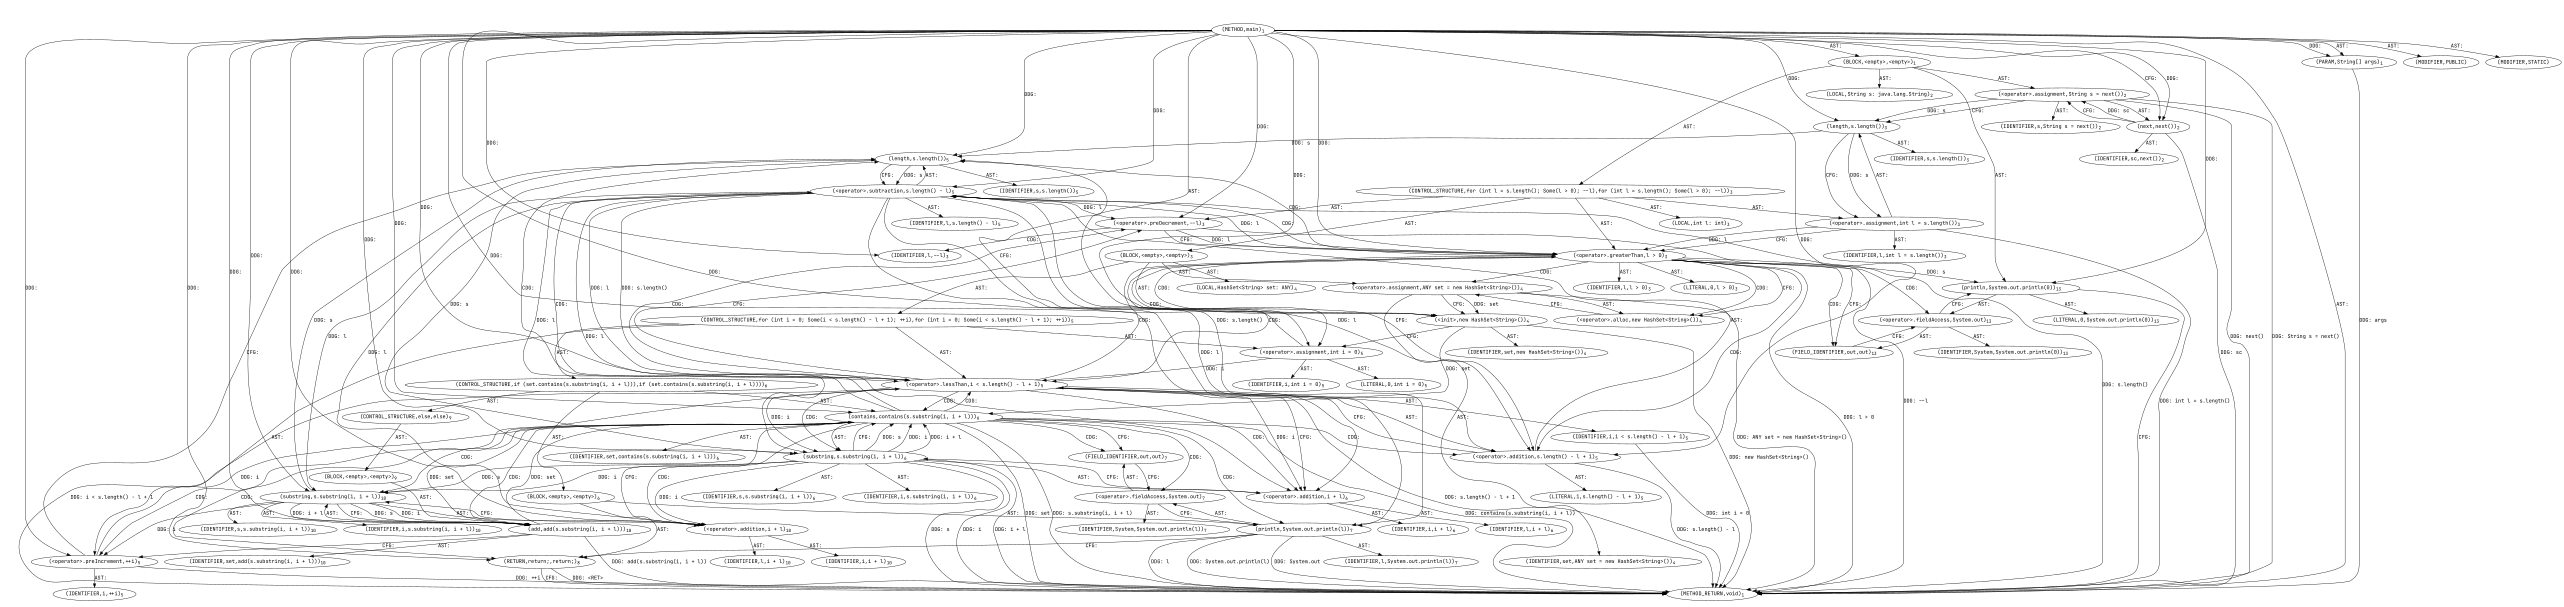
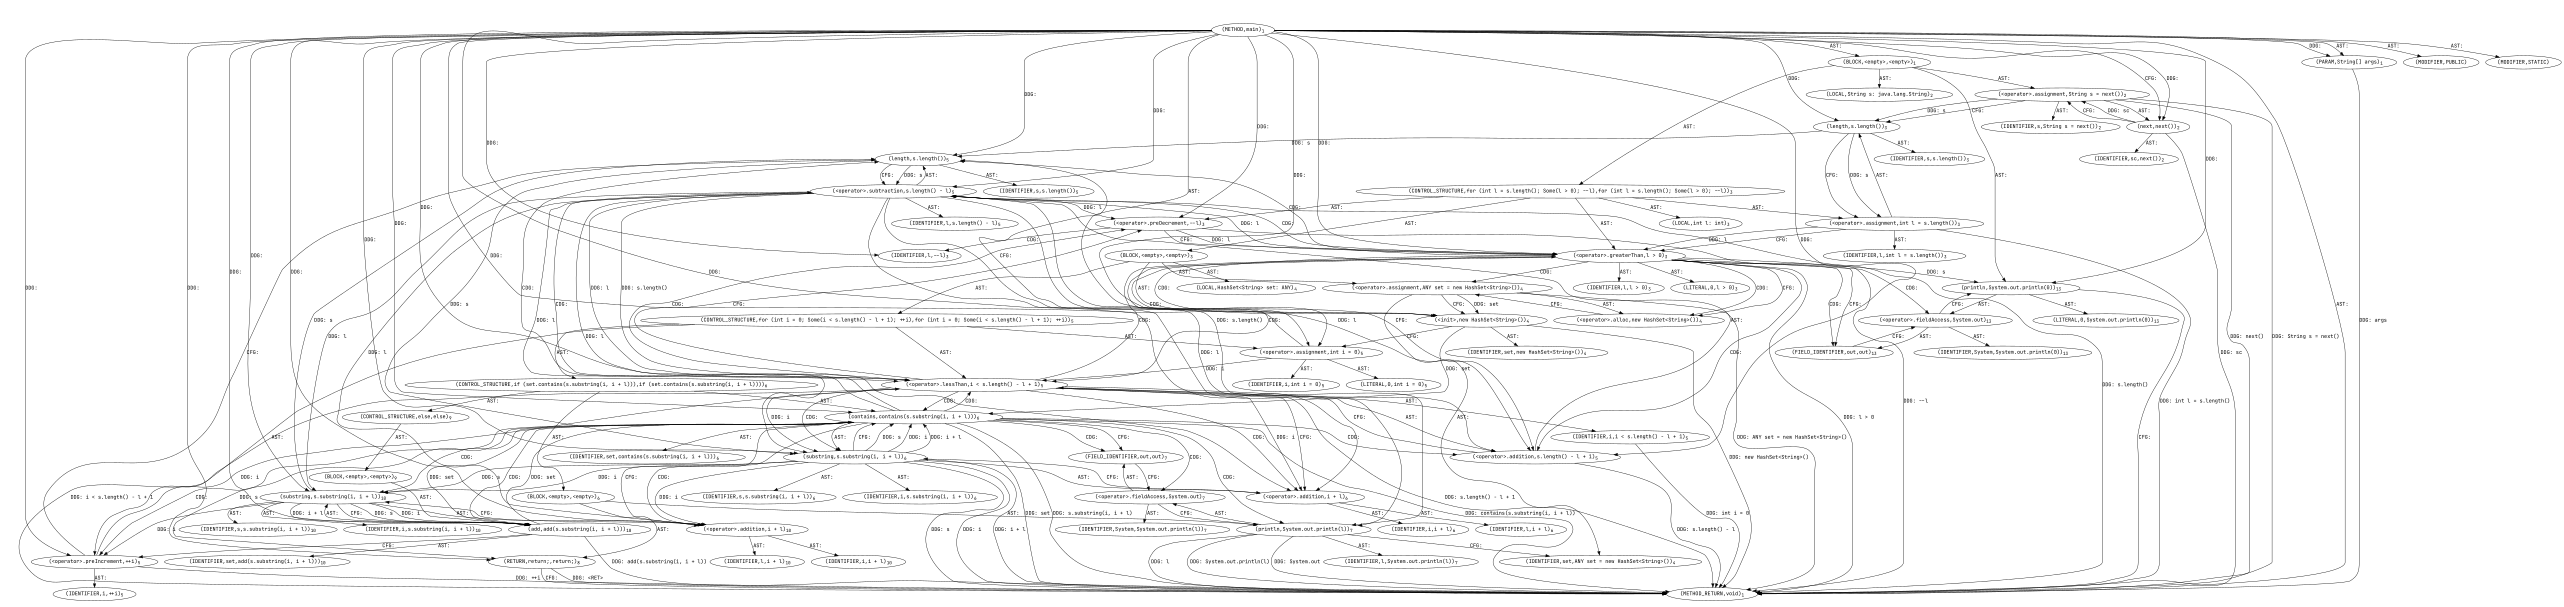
(249, 497) -> (249, 497)
(1596, 497) -> none
(920, 546) -> (1447, 545)
